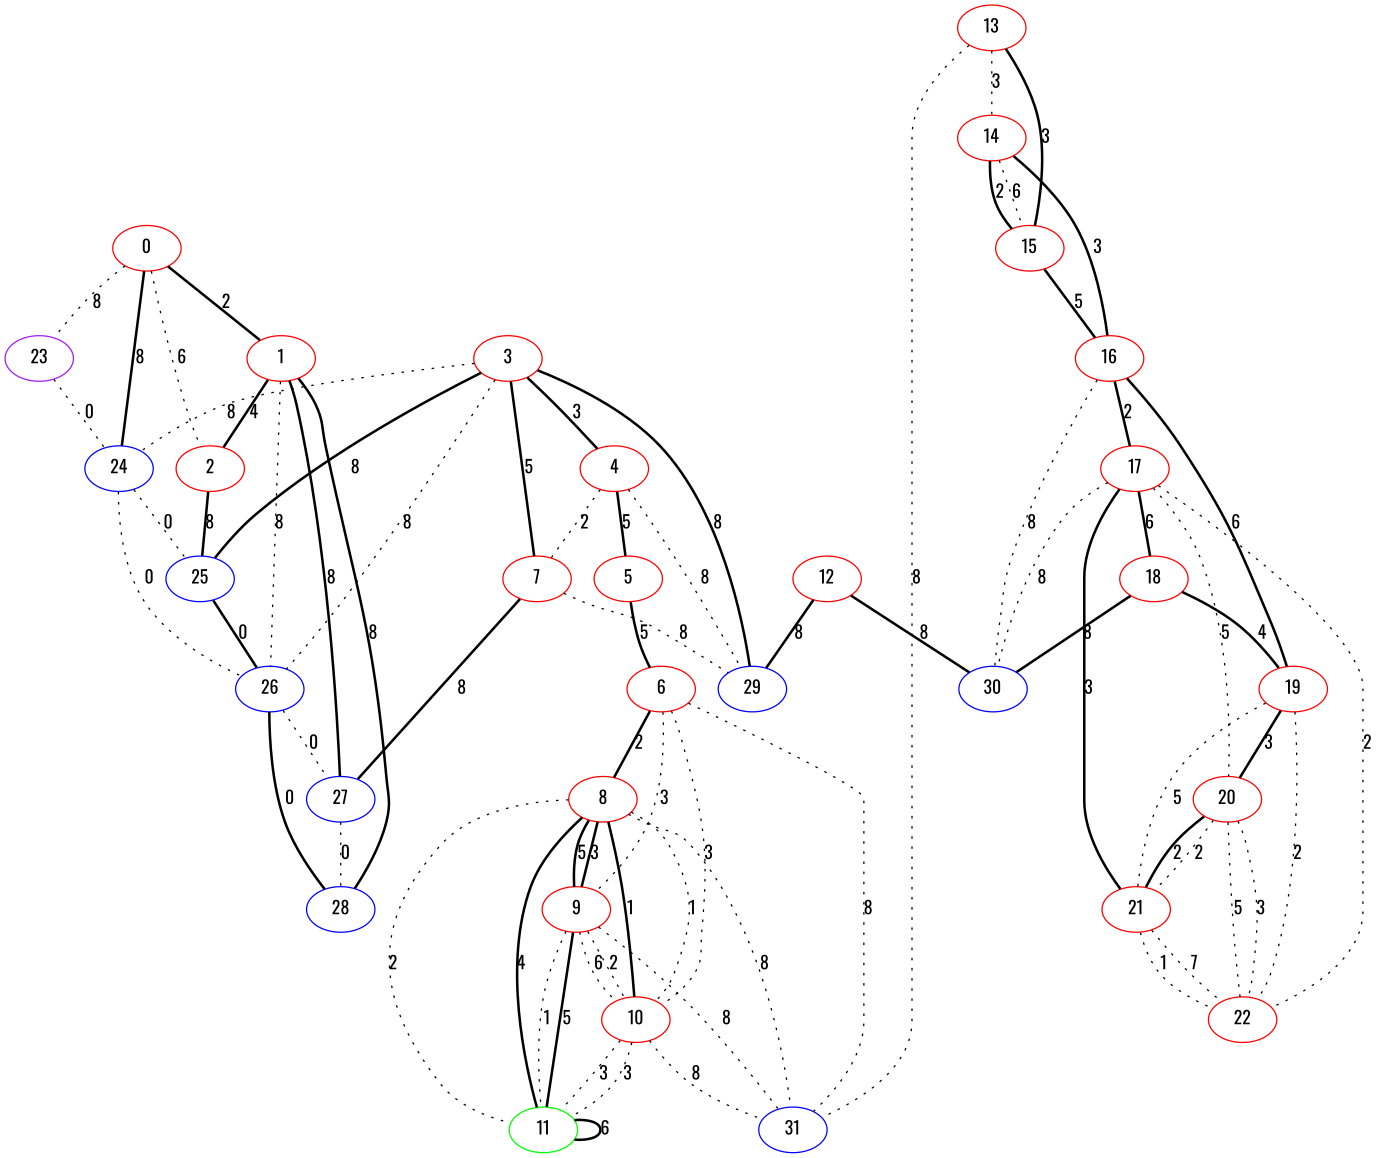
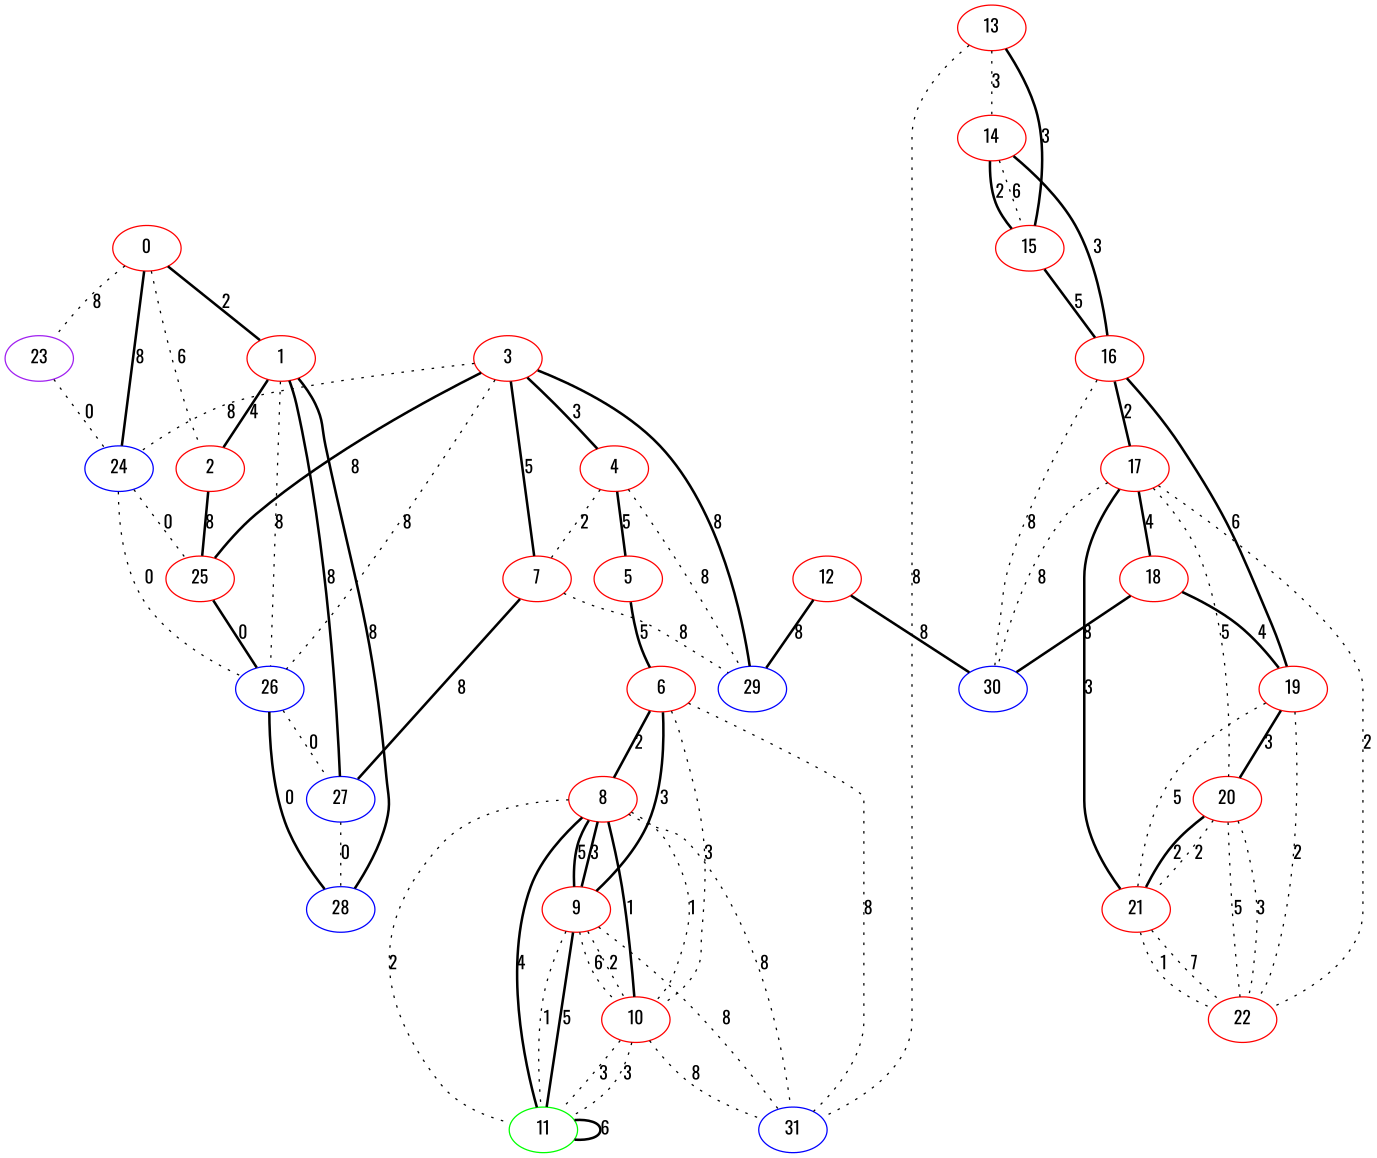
(1150, 524) -> (1150, 524)
(200, 579) -> (200, 579)
(653, 811) -> (653, 811)
